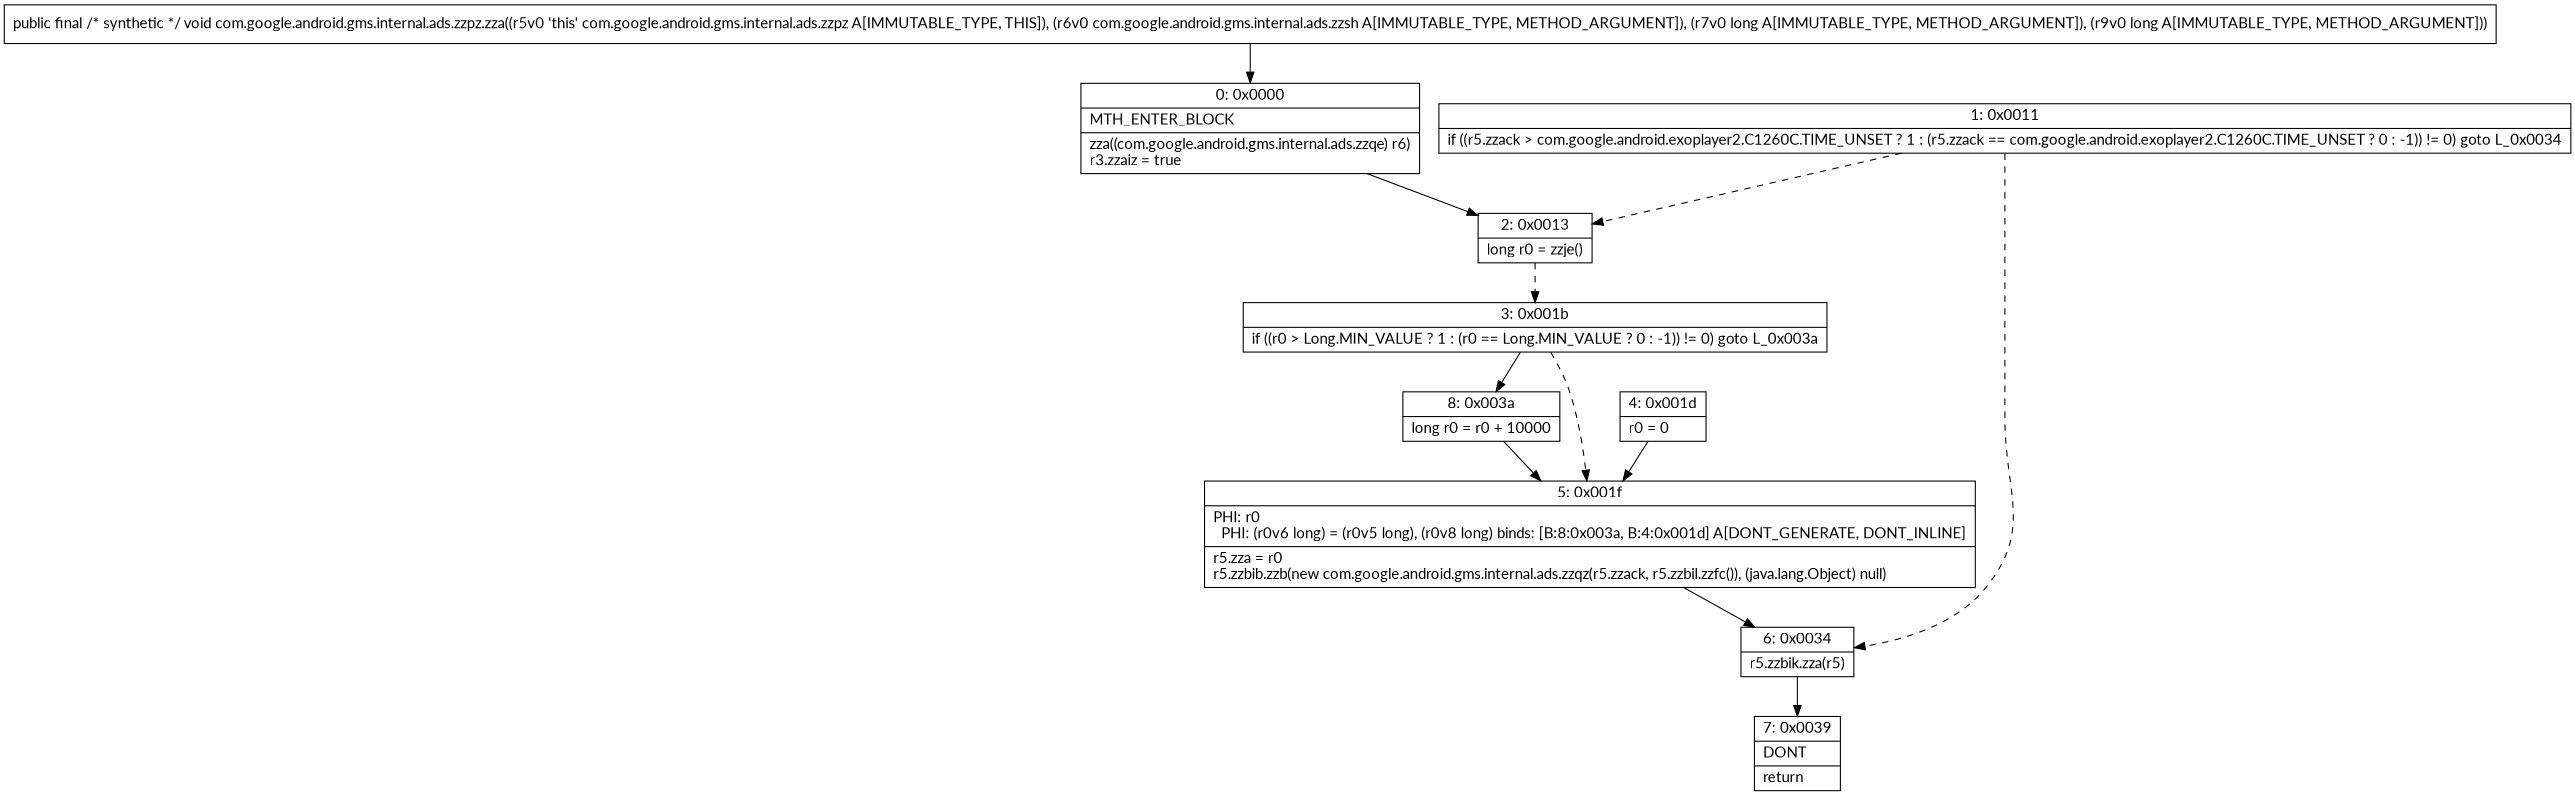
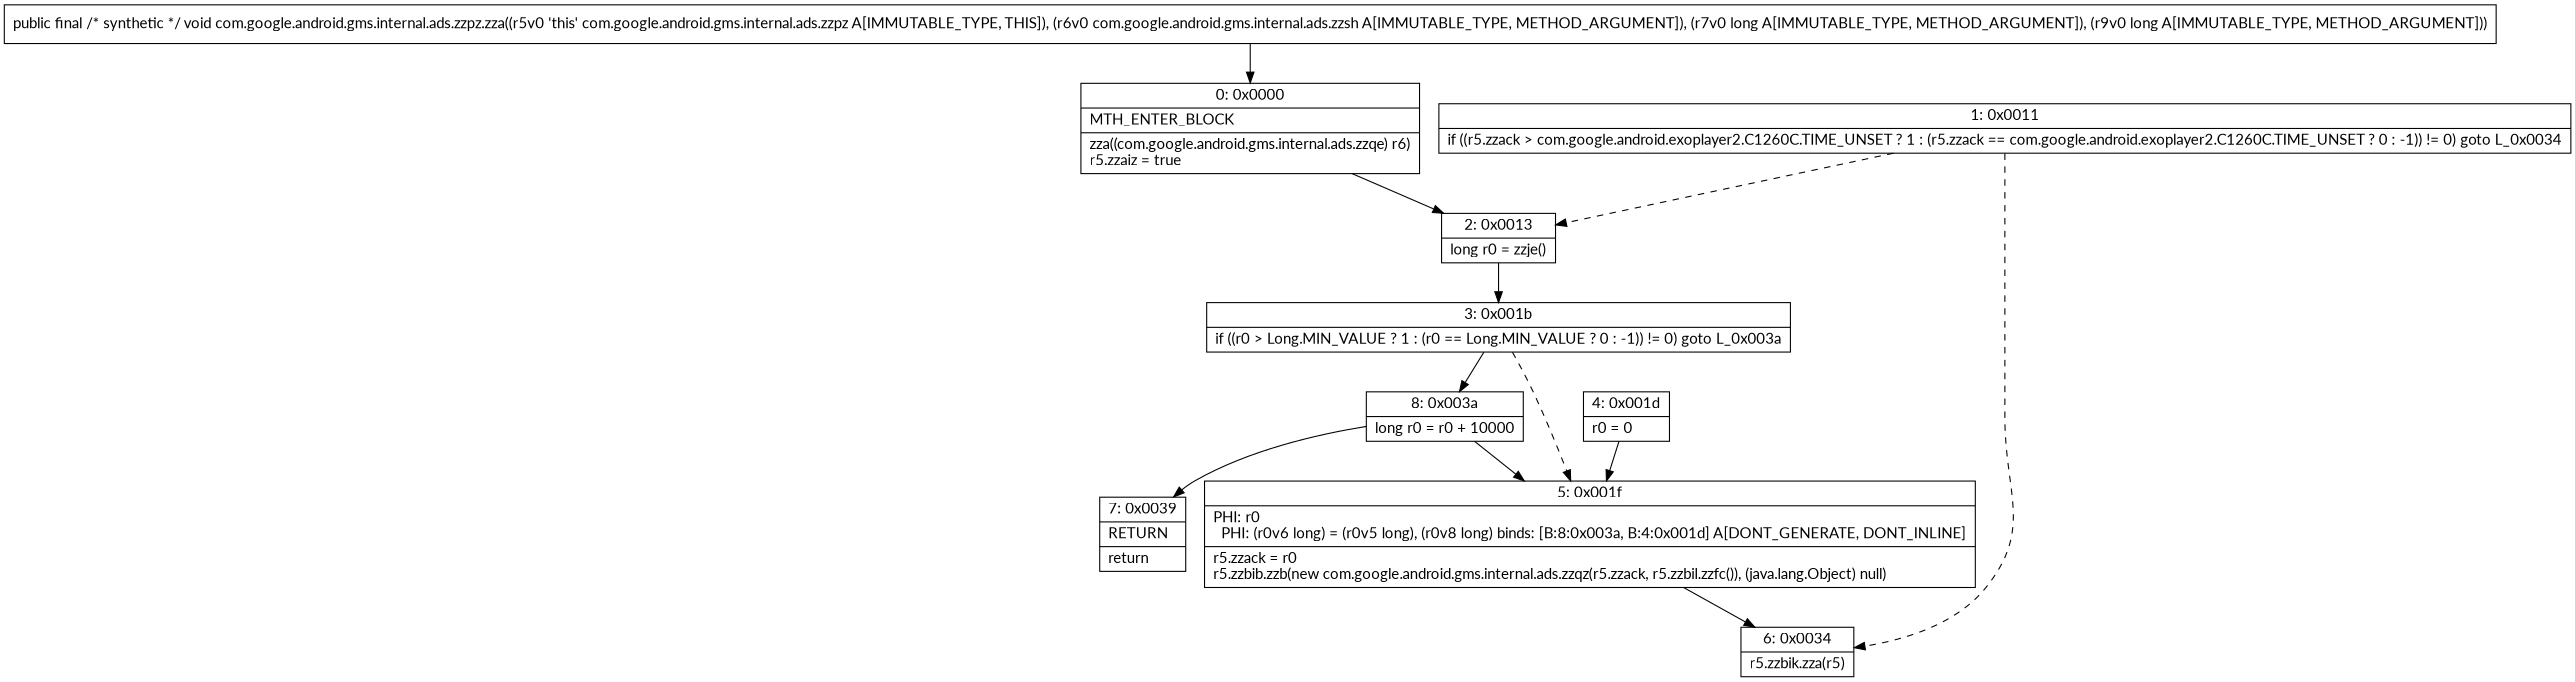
(1136, 161) -> (1136, 161)
(1535, 277) -> (1499, 277)
(1248, 558) -> (1256, 558)
(1797, 691) -> (1271, 449)
(1785, 753) -> (1138, 534)
